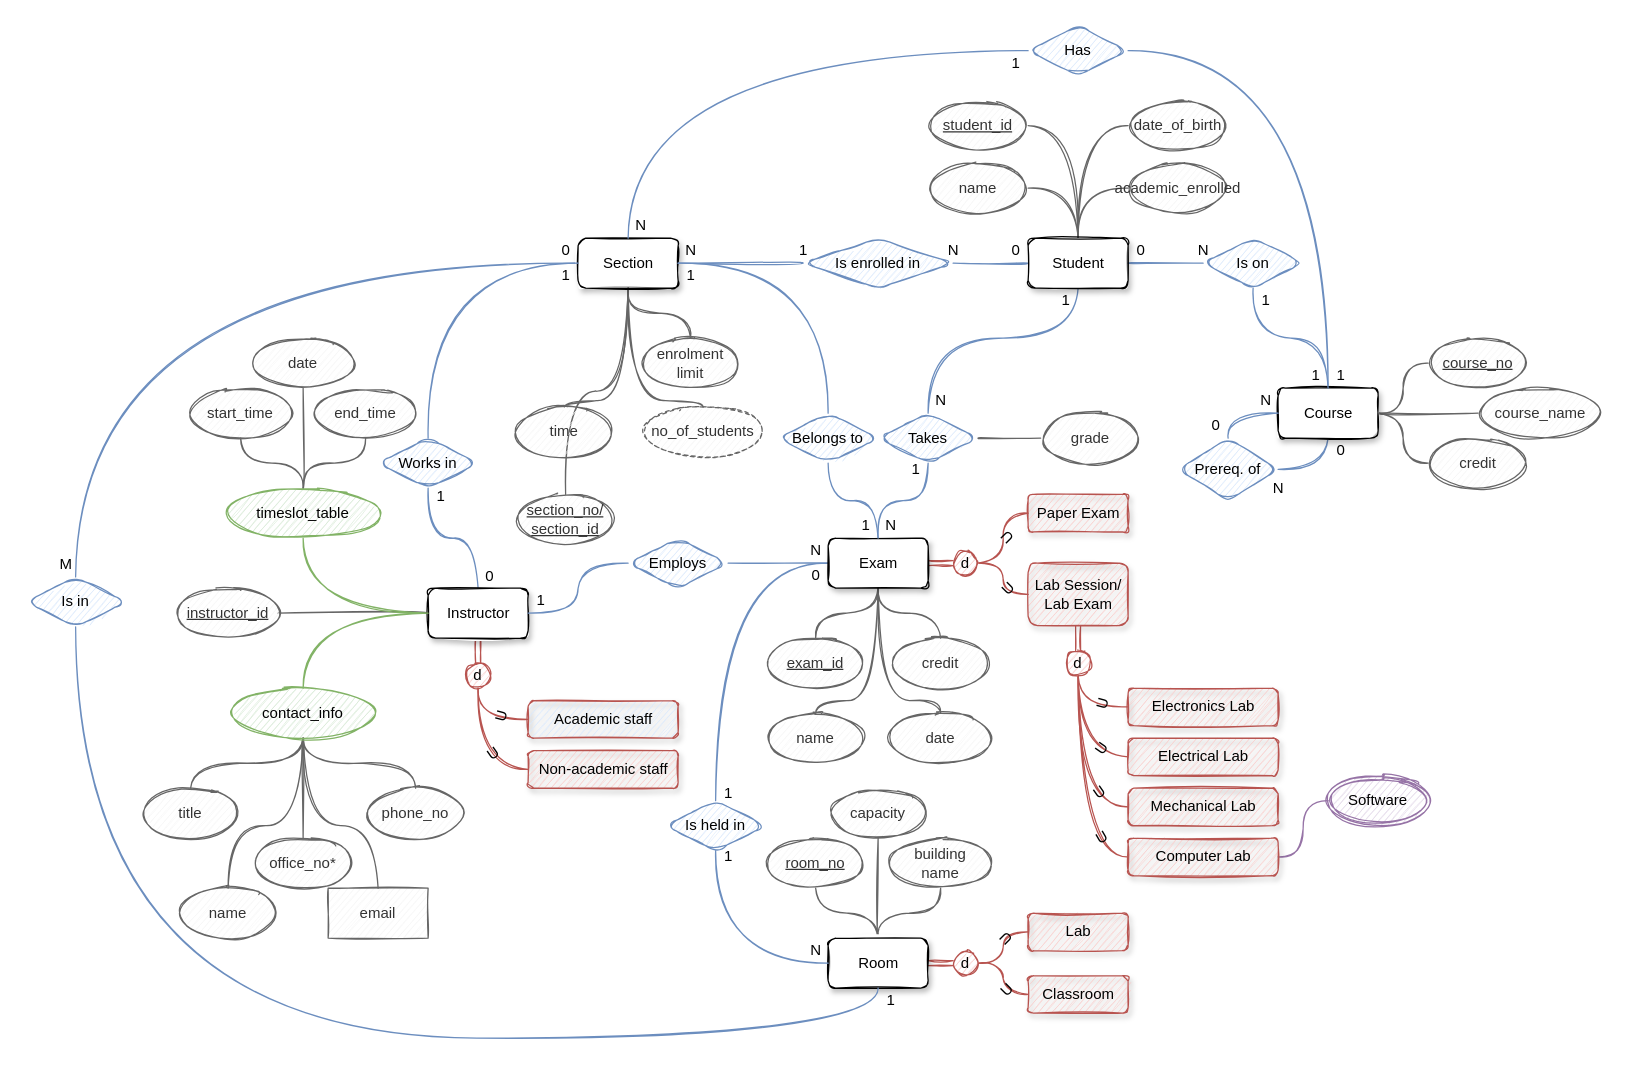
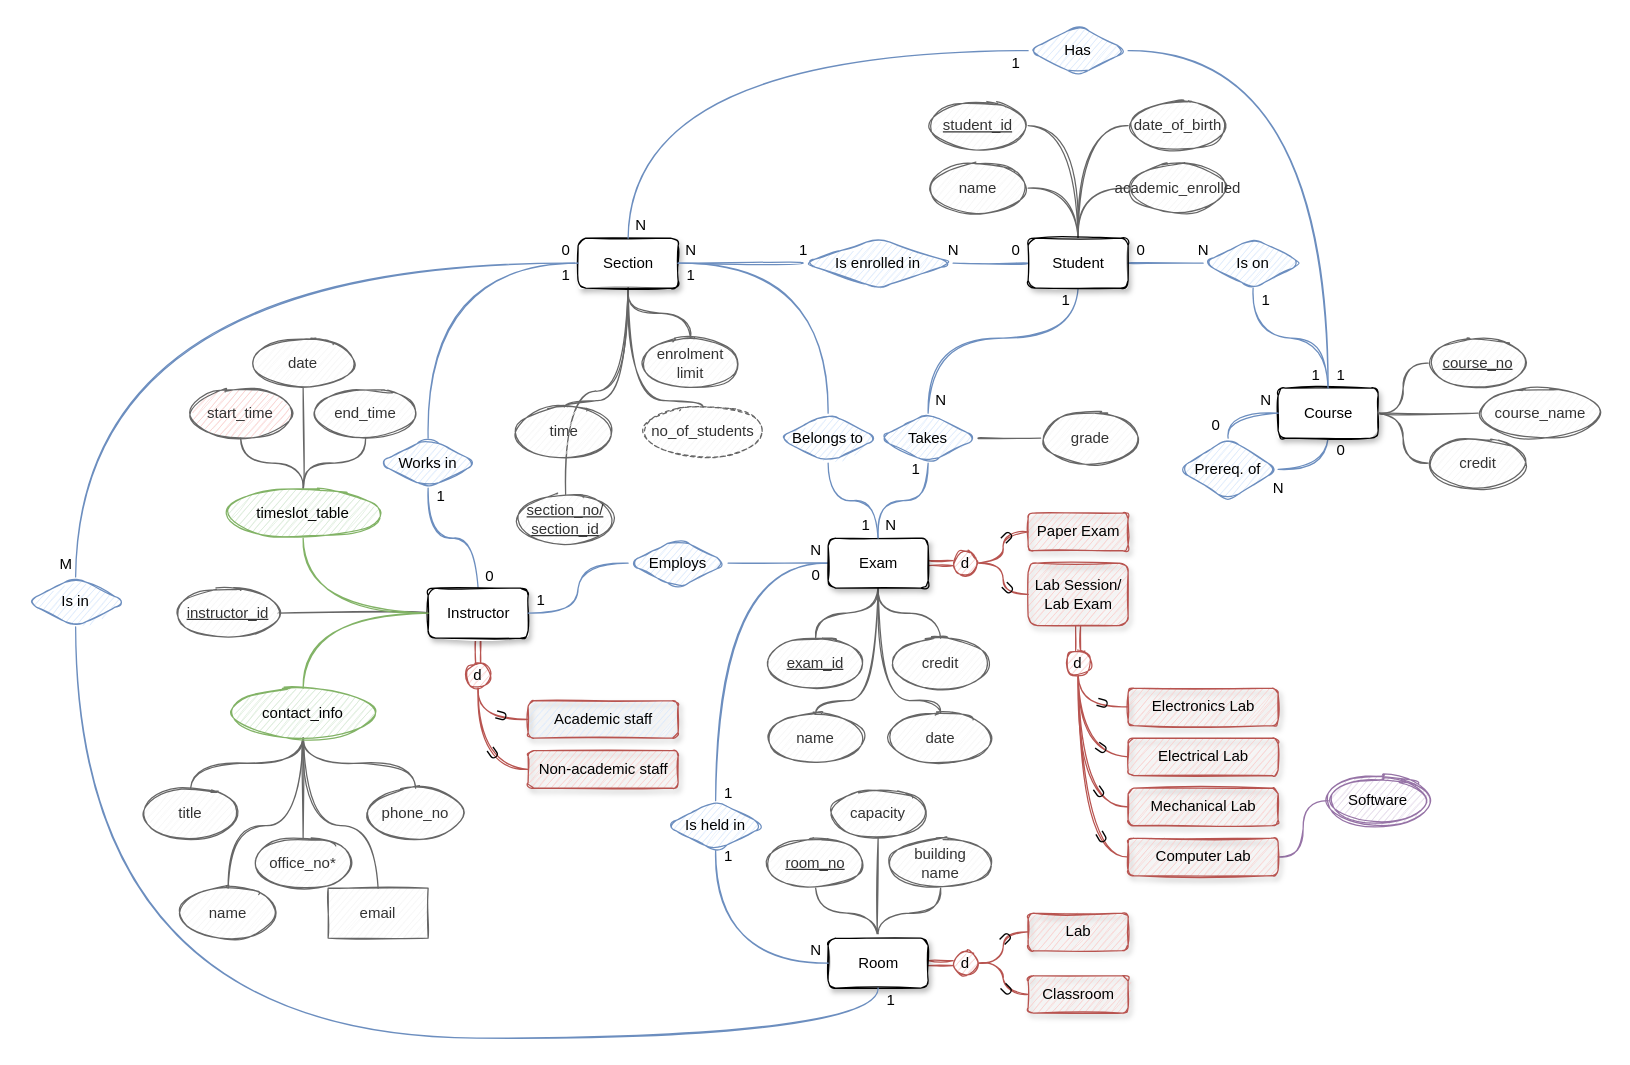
(241, 413) -> (241, 413)
(1078, 513) -> (1078, 532)
